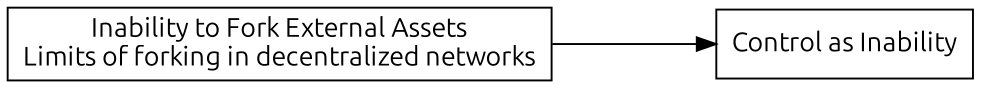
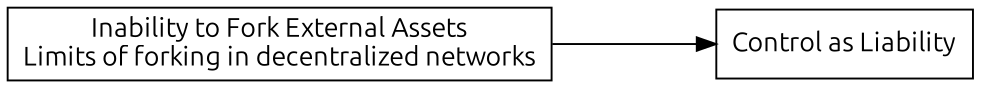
(845, 44) -> (845, 44)
